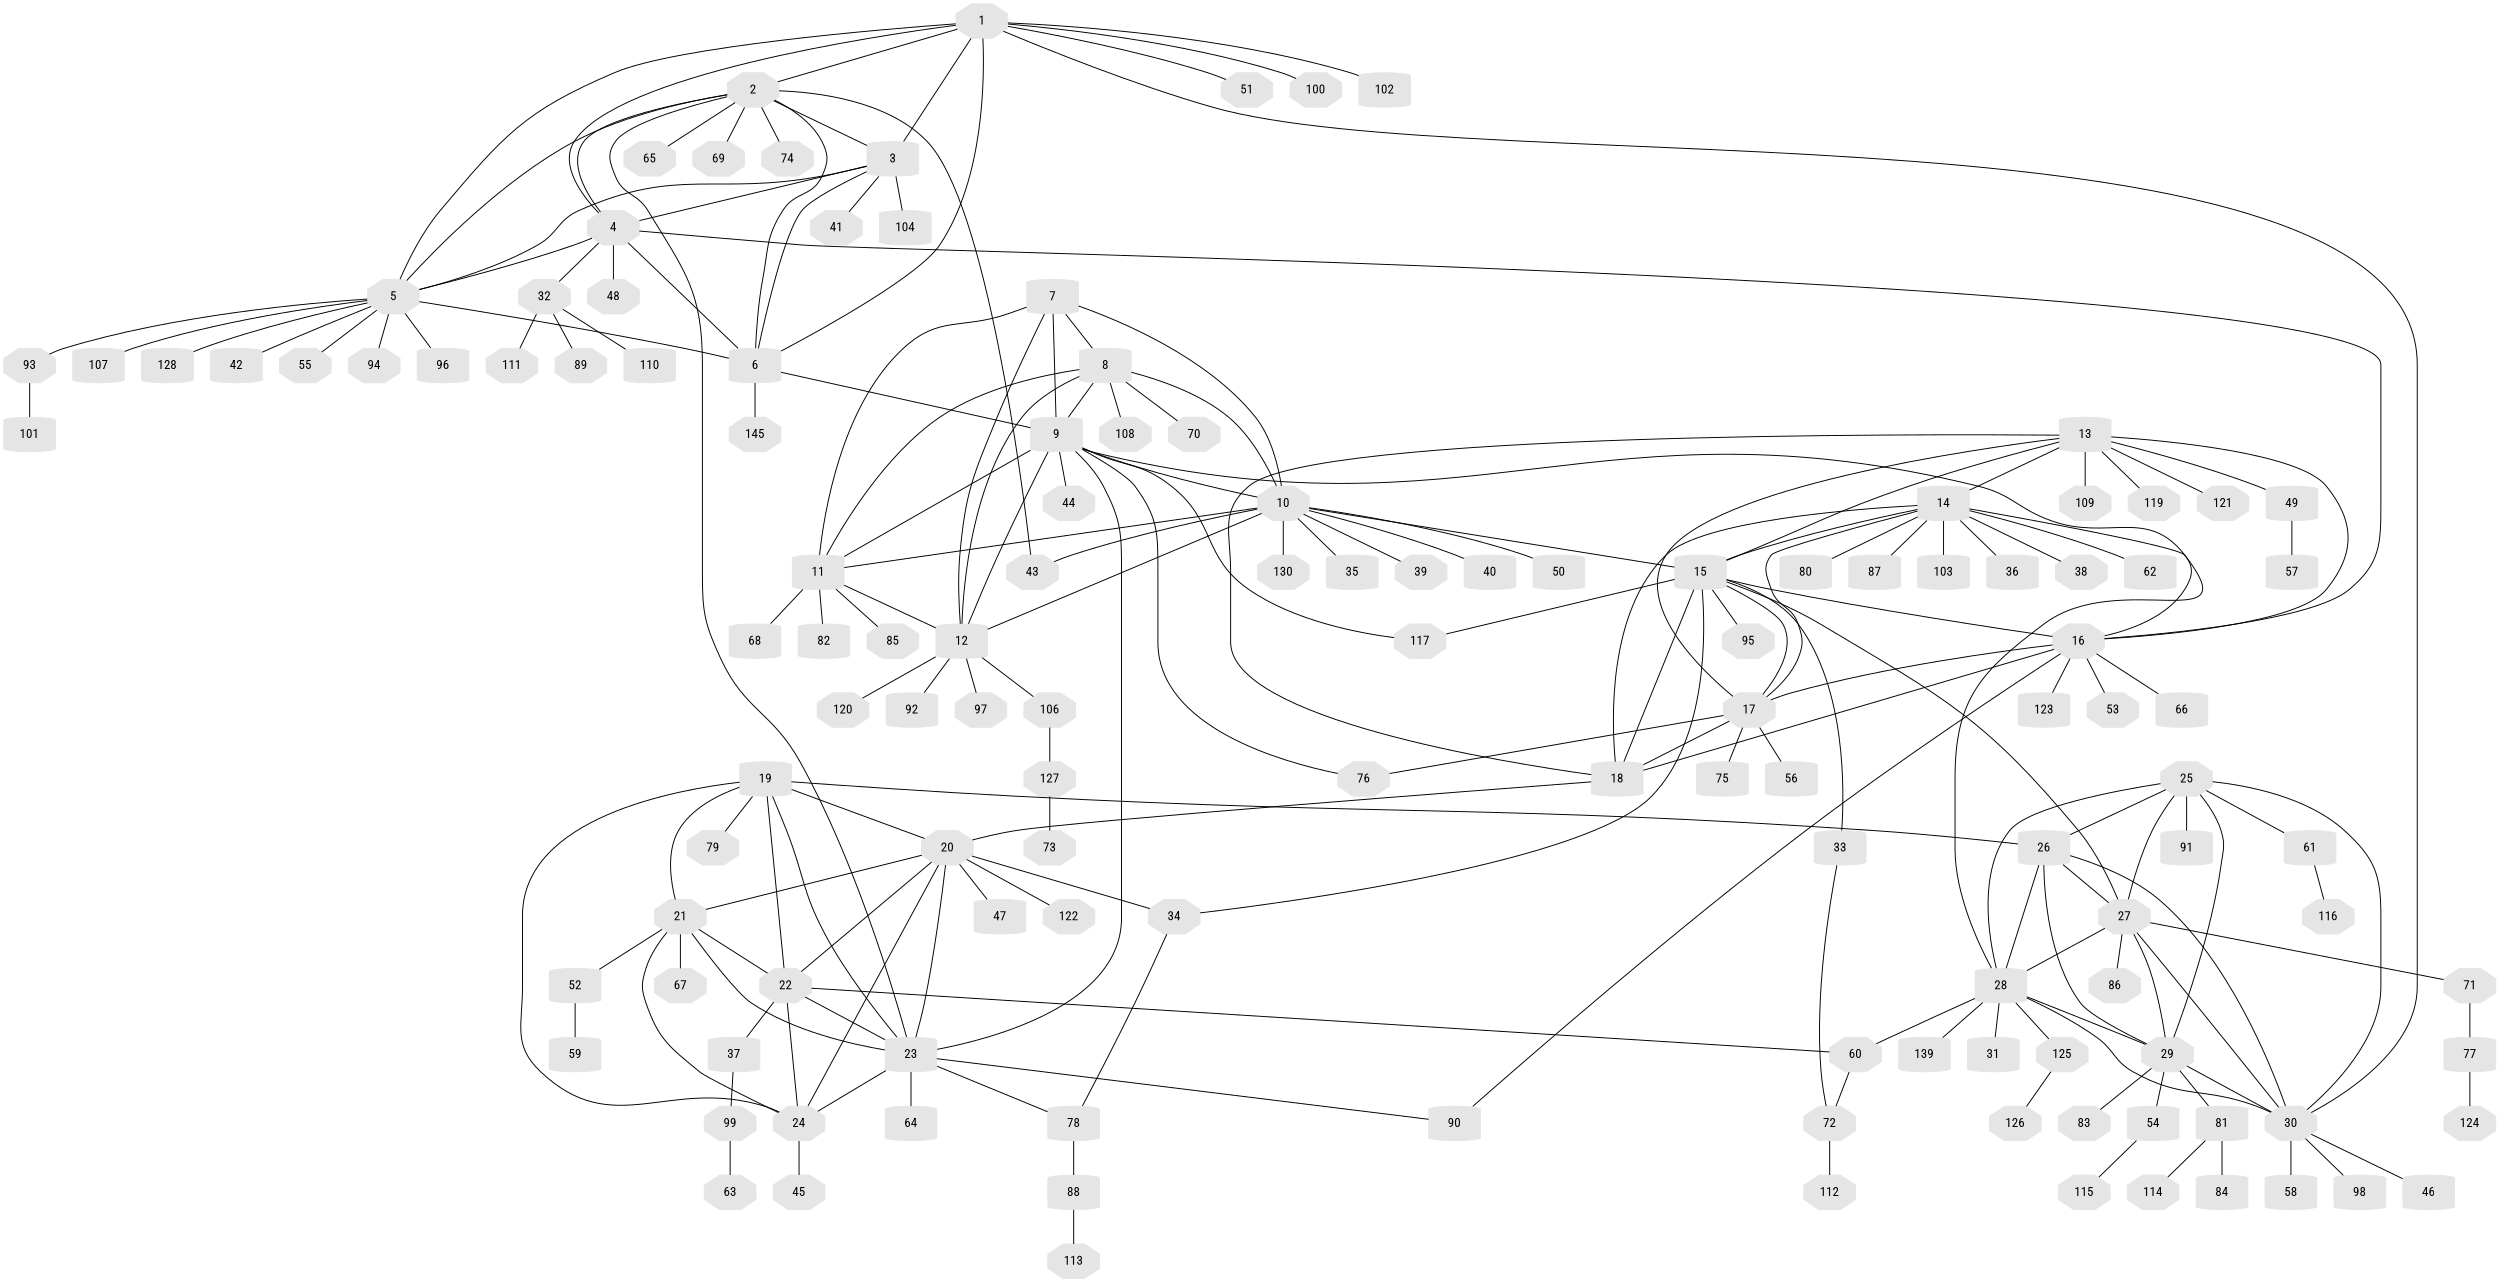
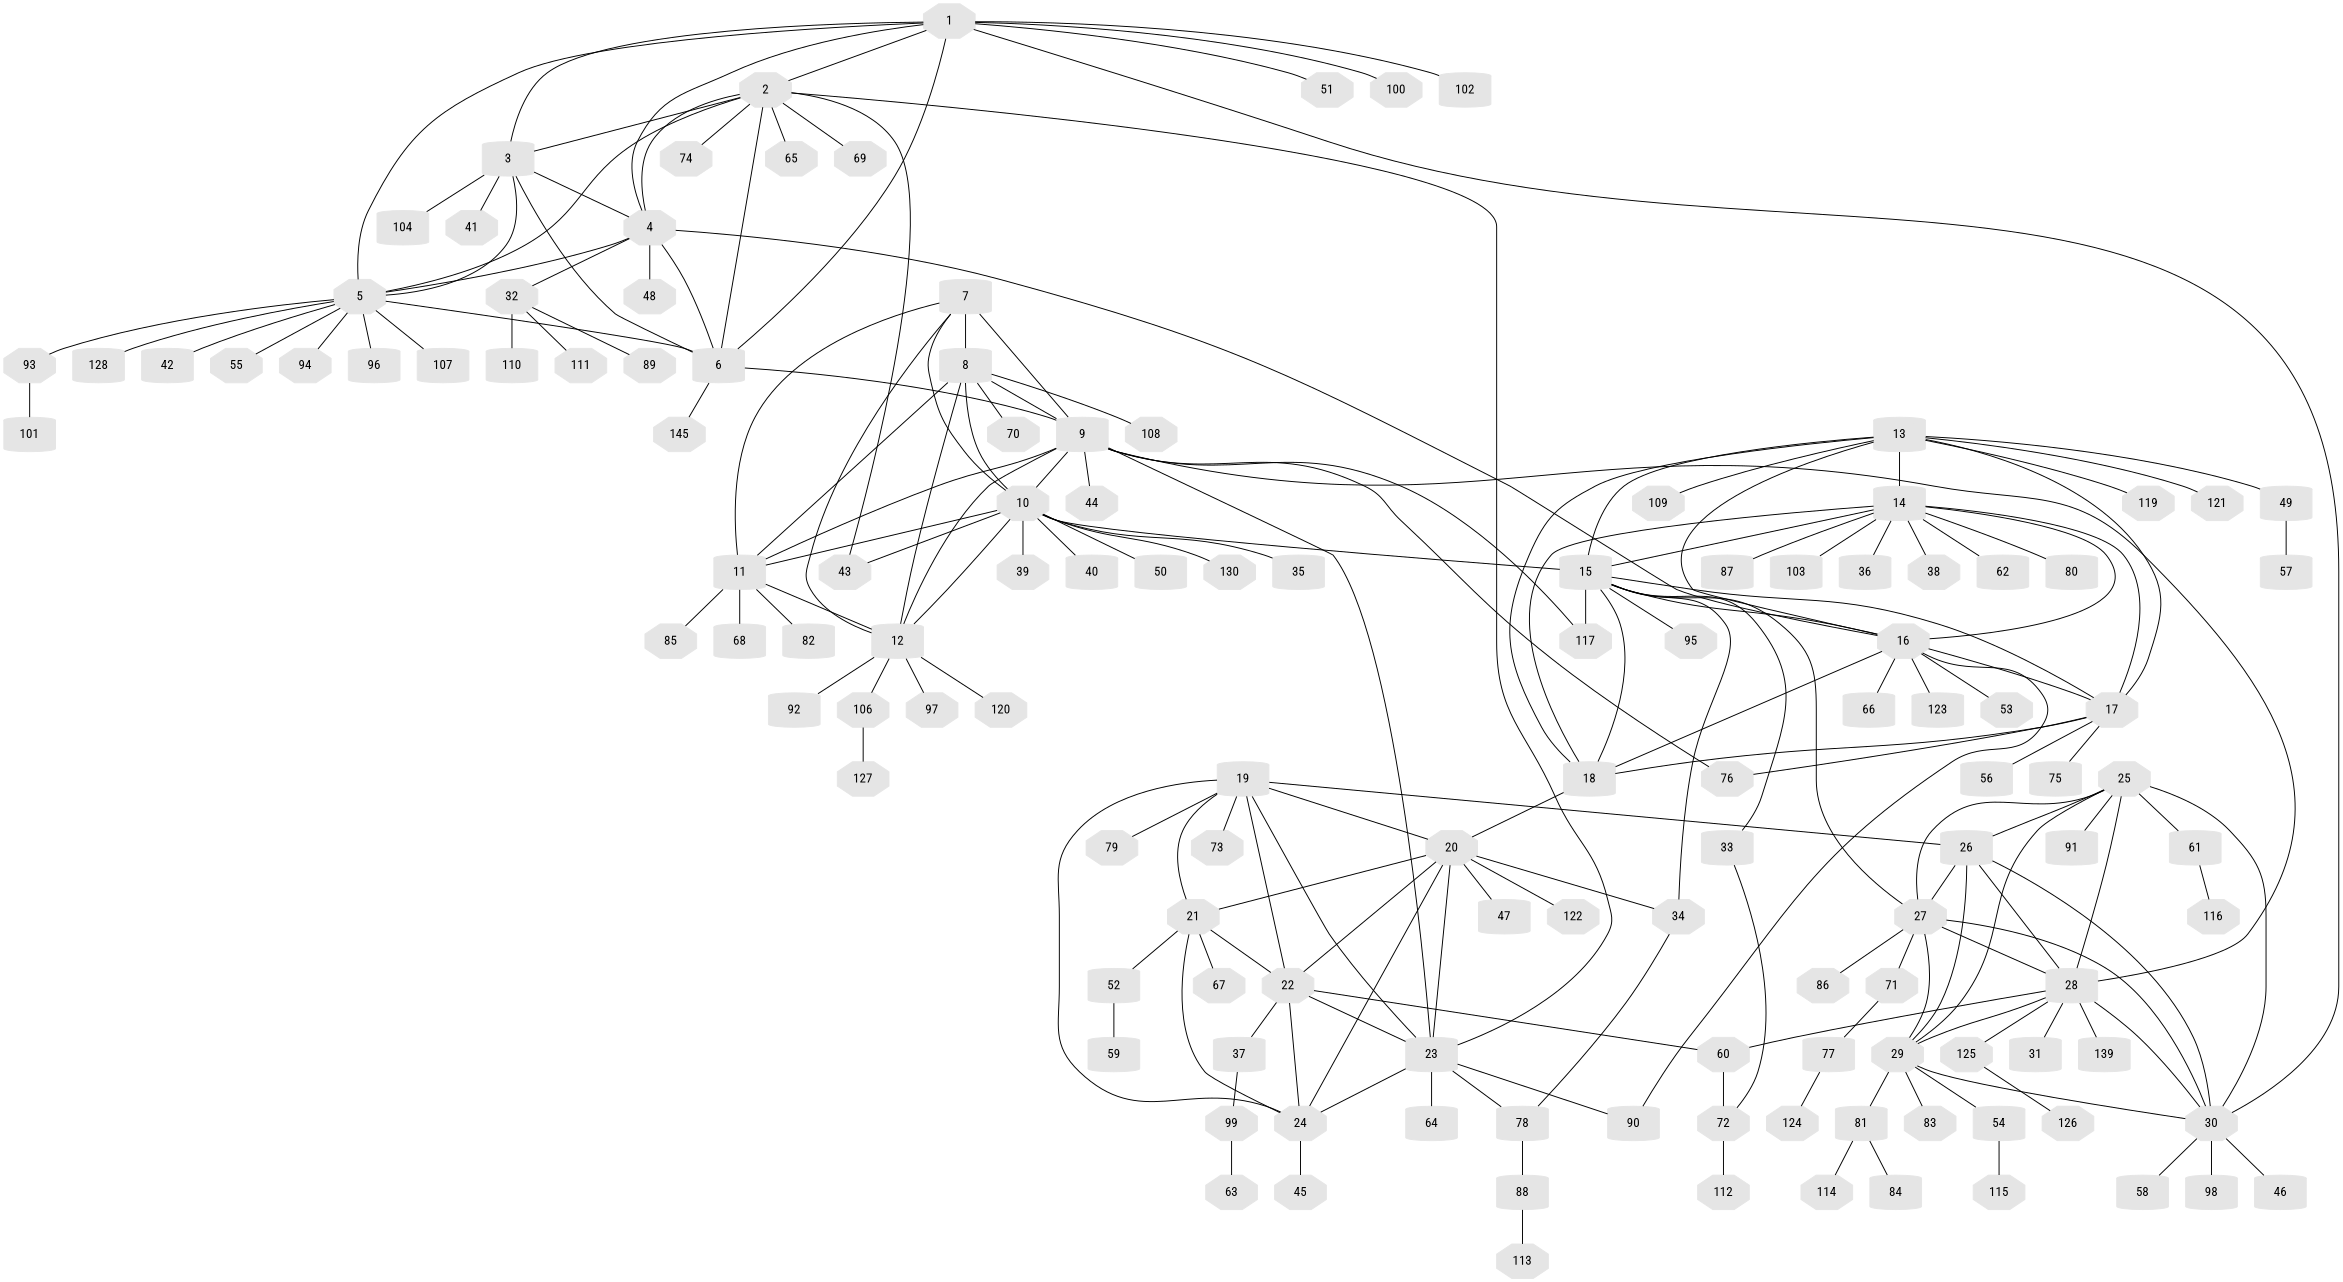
(1050, 813) -> (1230, 813)
(773, 1016) -> none
